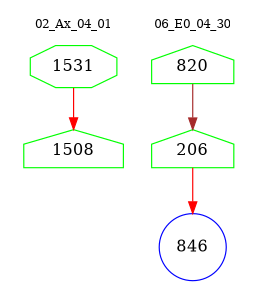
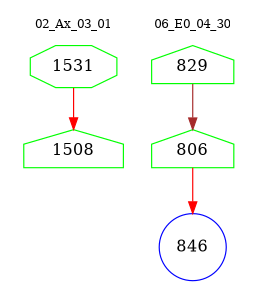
(74, 25) -> (74, 25)
(193, 67) -> (193, 67)
(193, 151) -> (193, 151)
